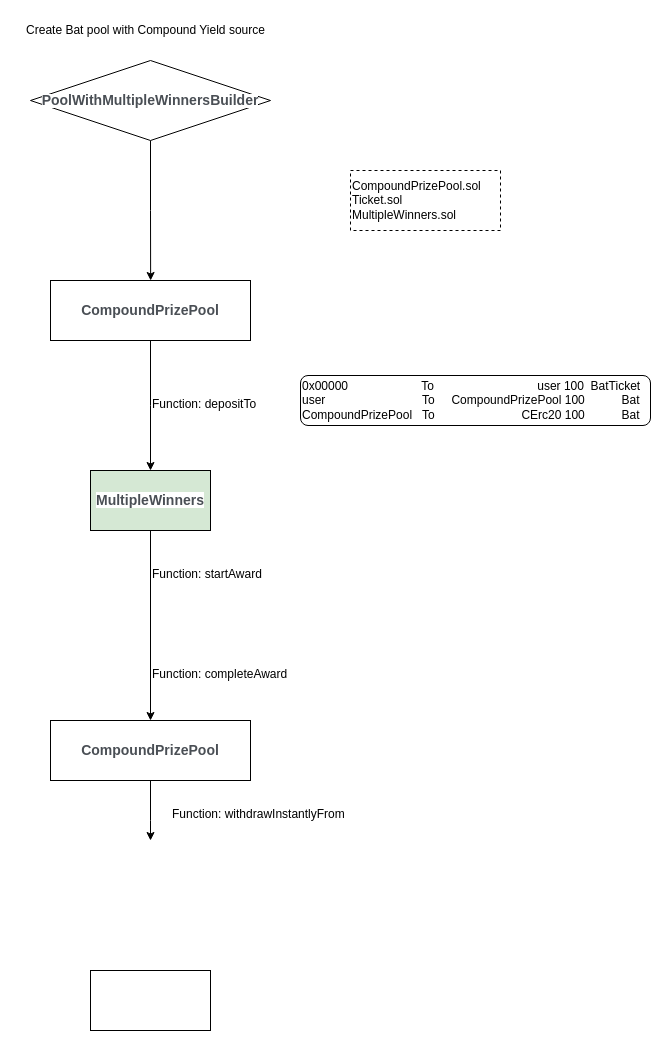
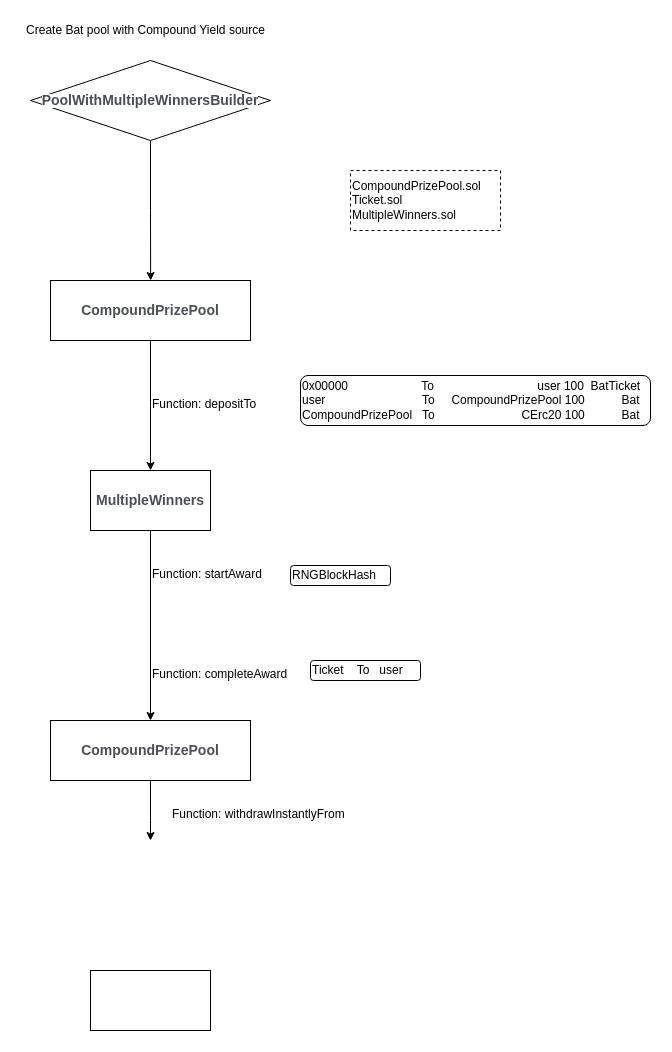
(151, 501) -> (151, 501)
none -> (341, 576)
none -> (366, 671)
